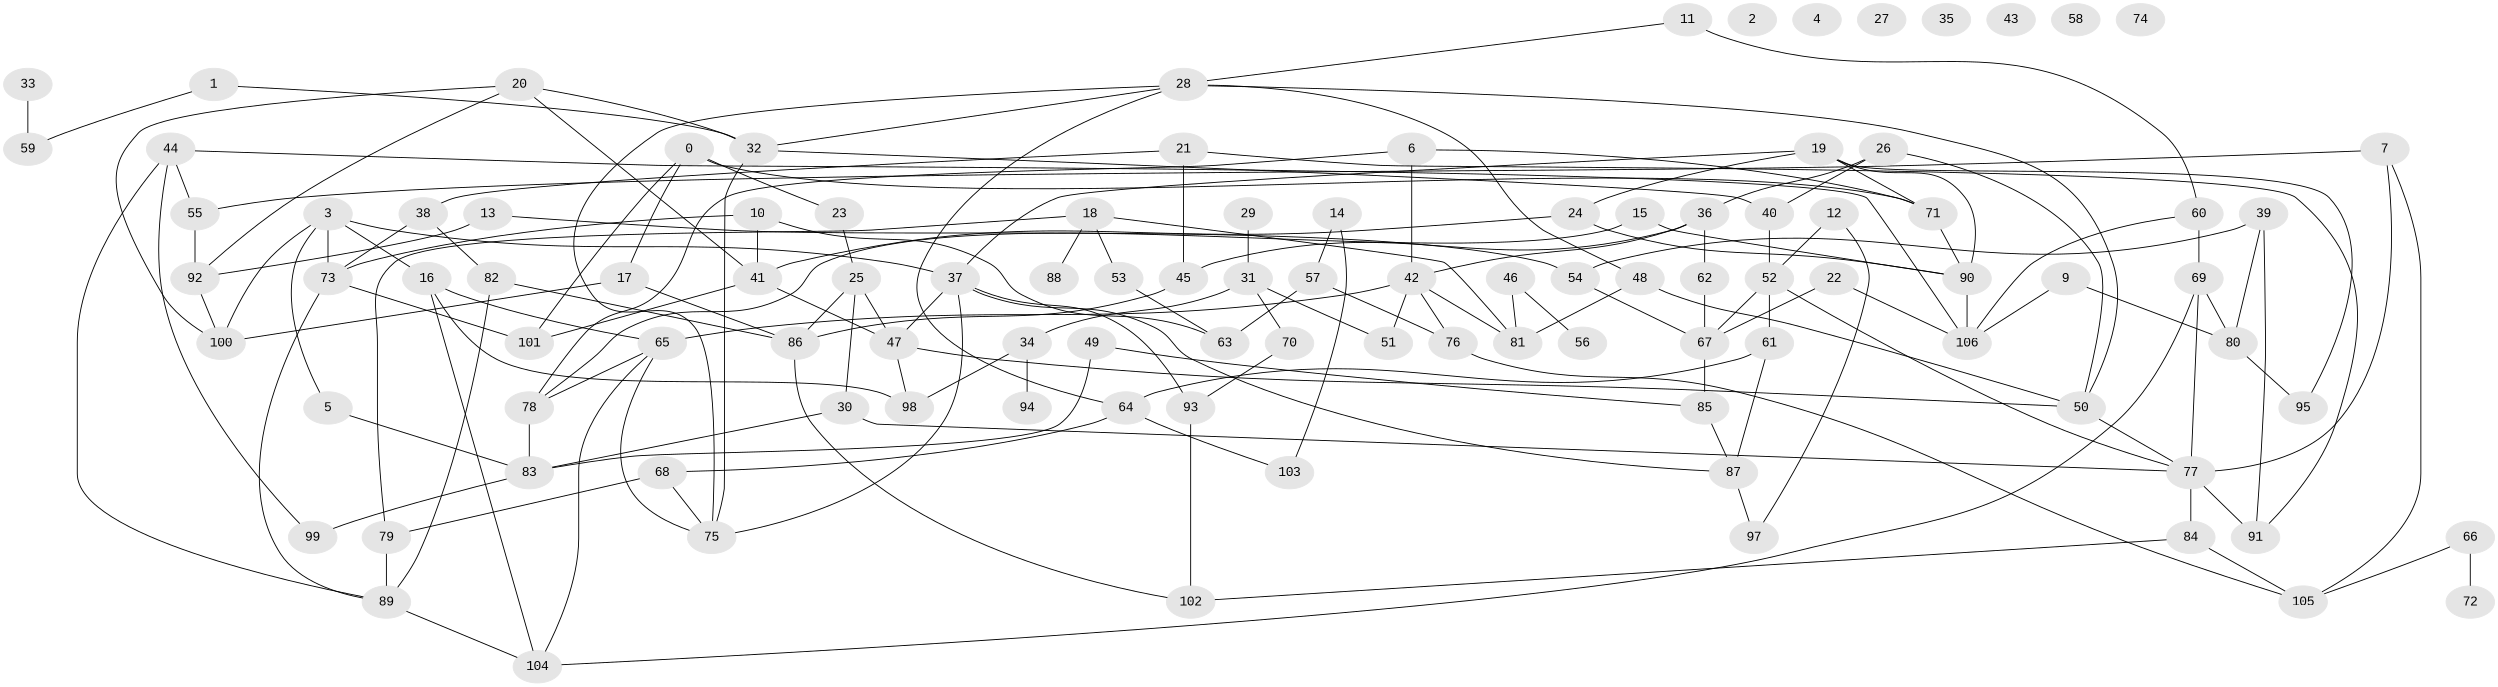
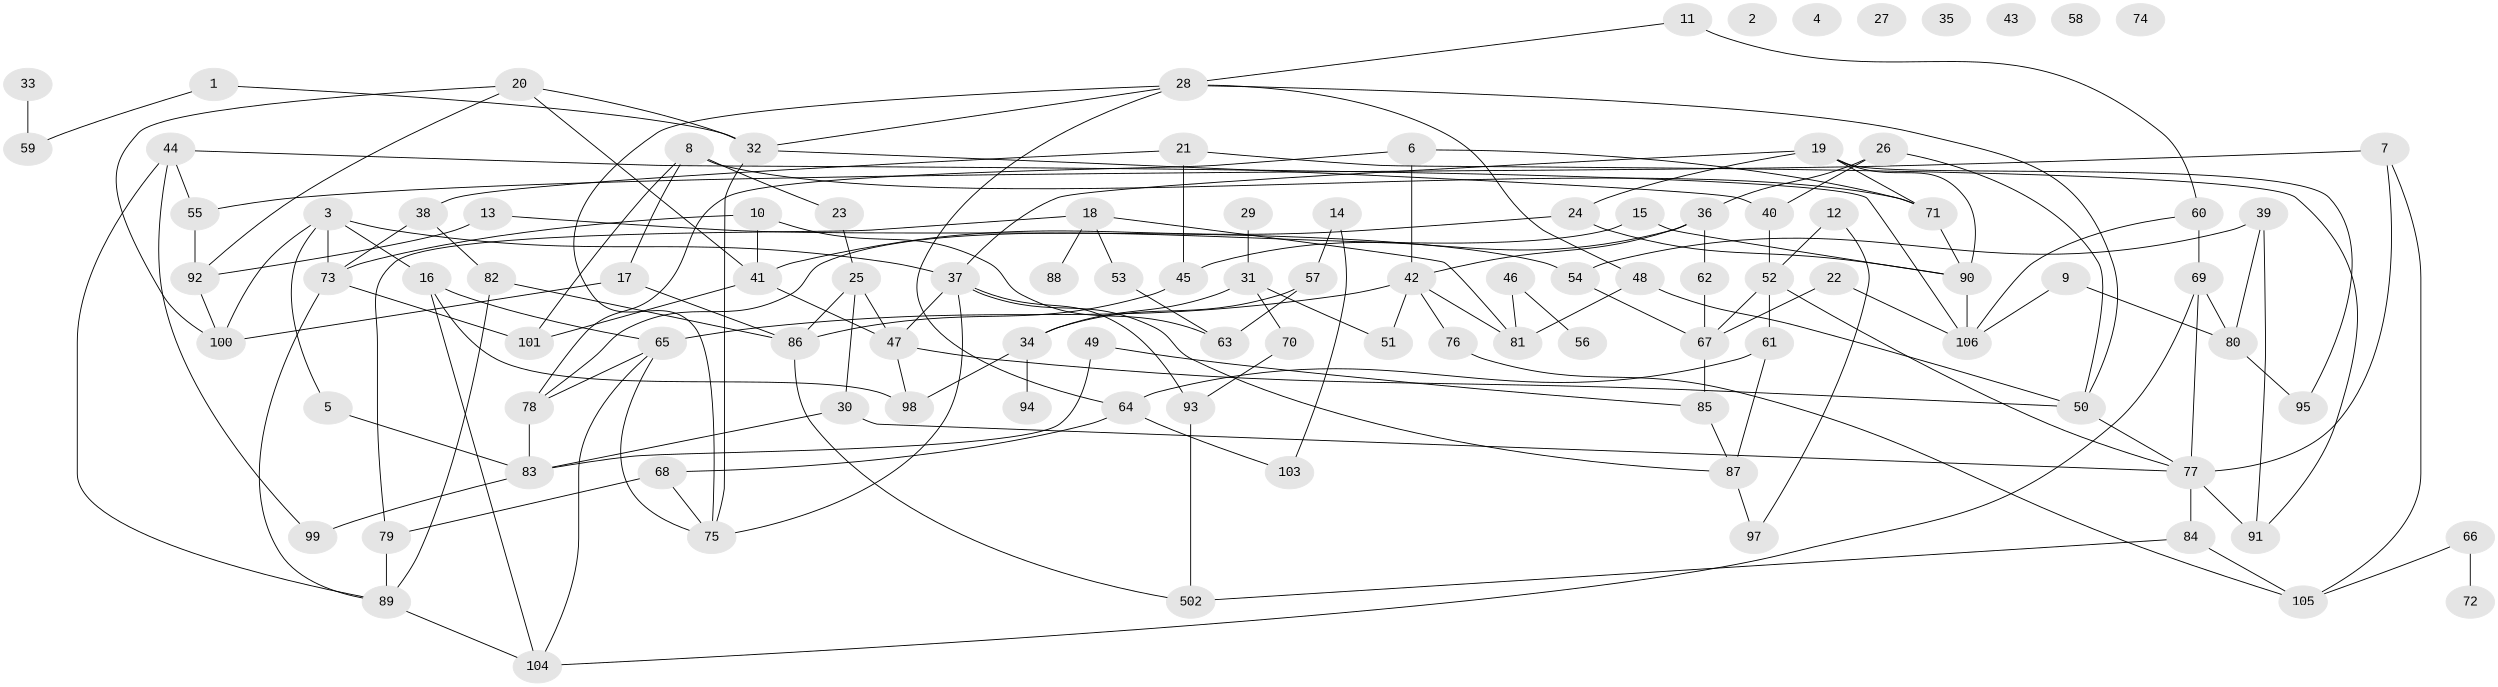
(689, 149) -> (689, 149)
(1384, 310) -> (1170, 311)
(1191, 602) -> (1191, 602)
